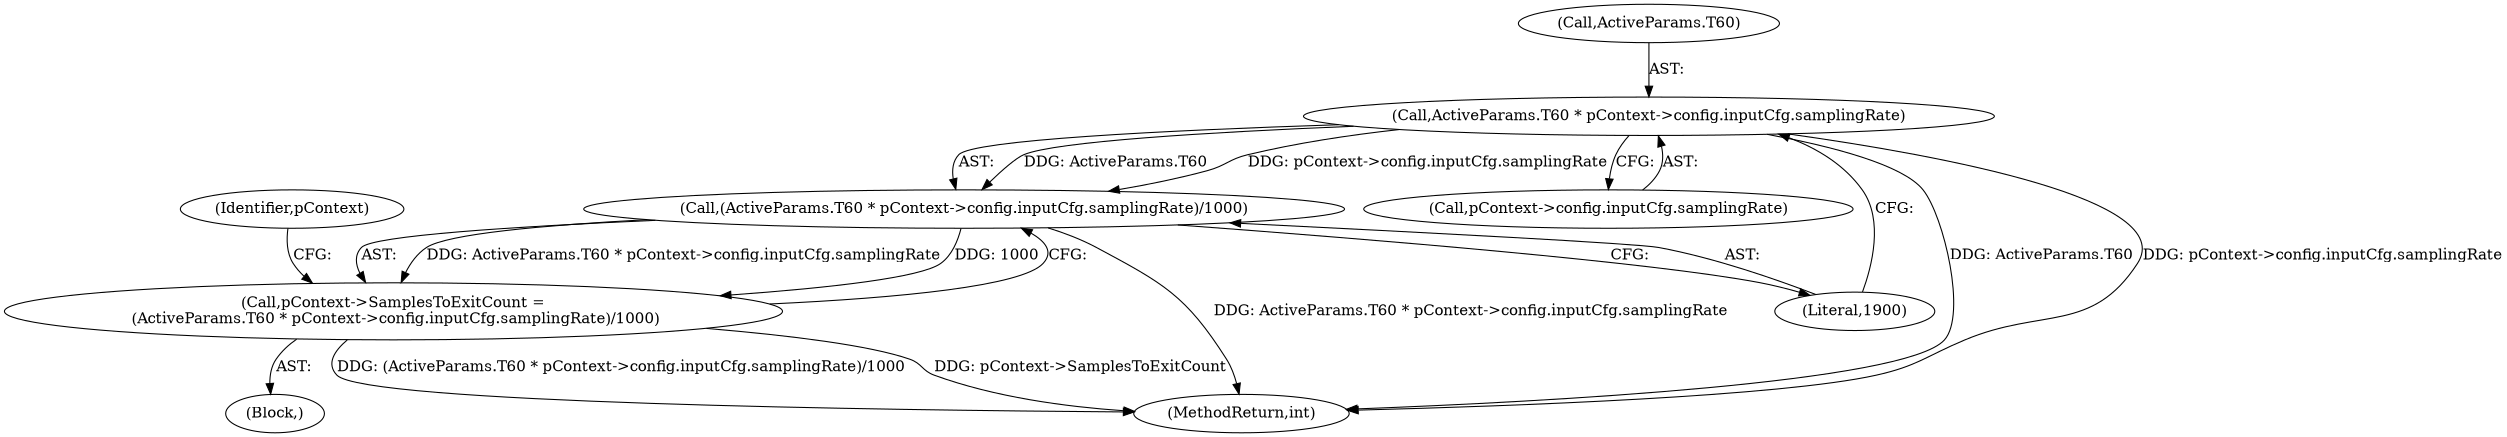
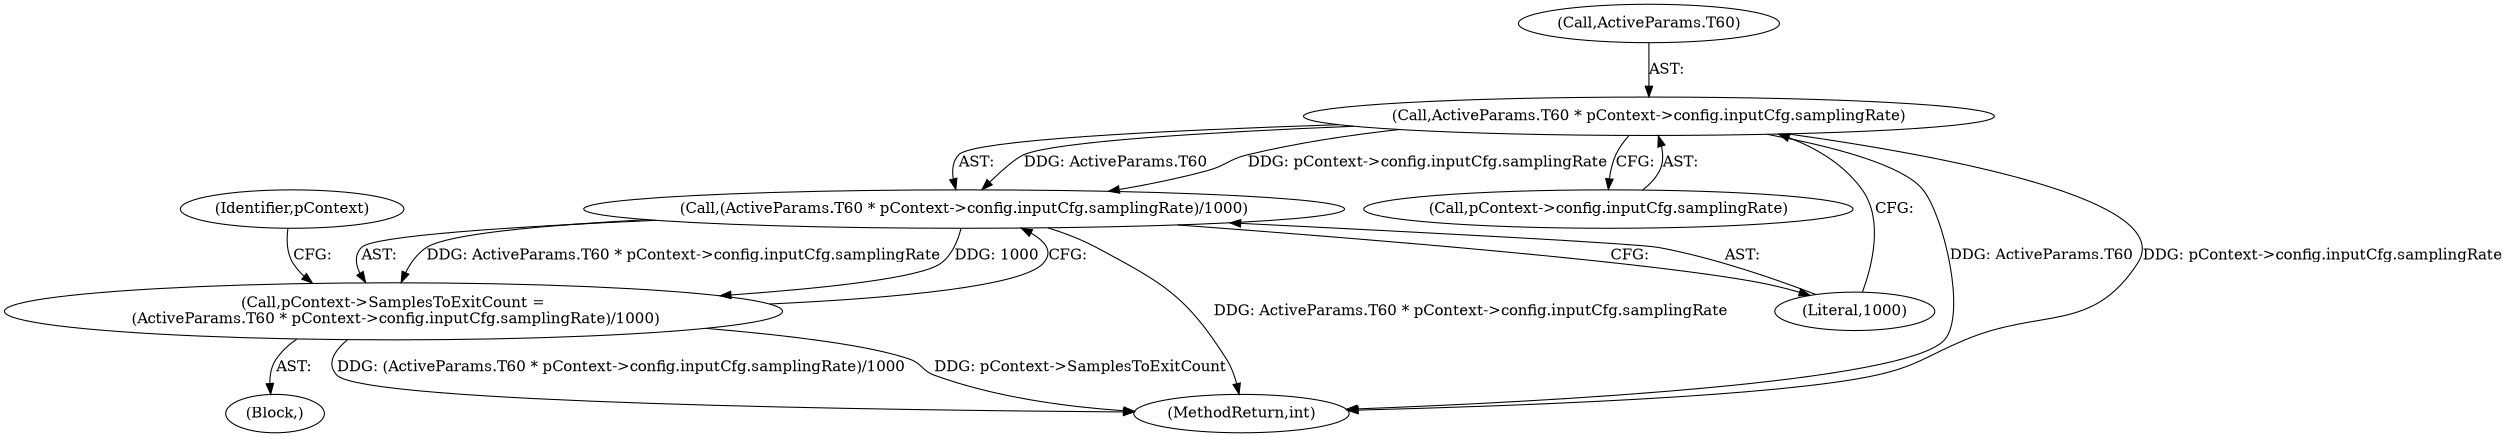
(1855, 311) -> (1855, 311)
